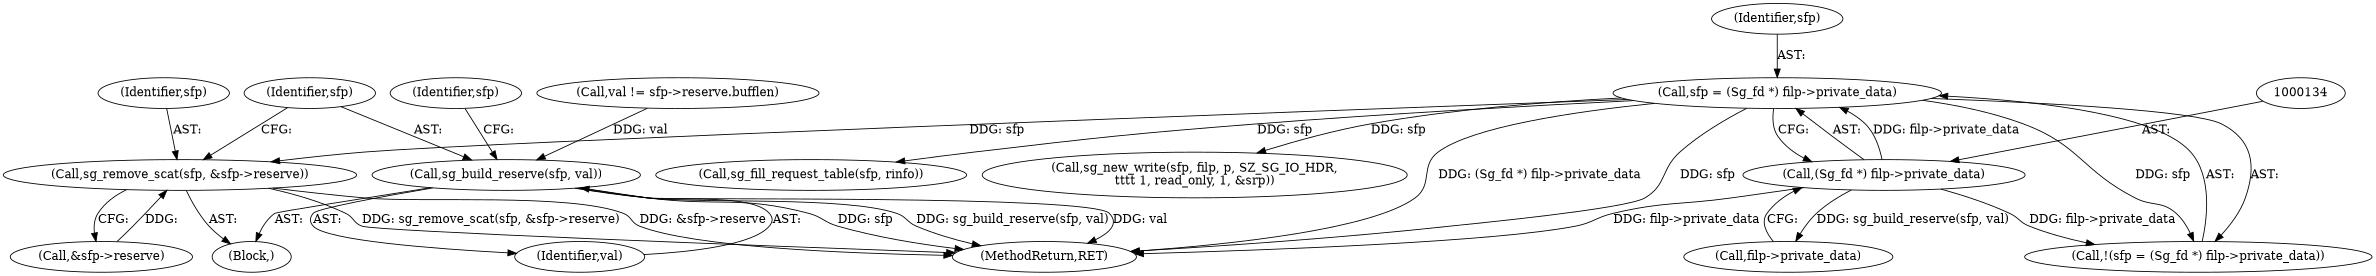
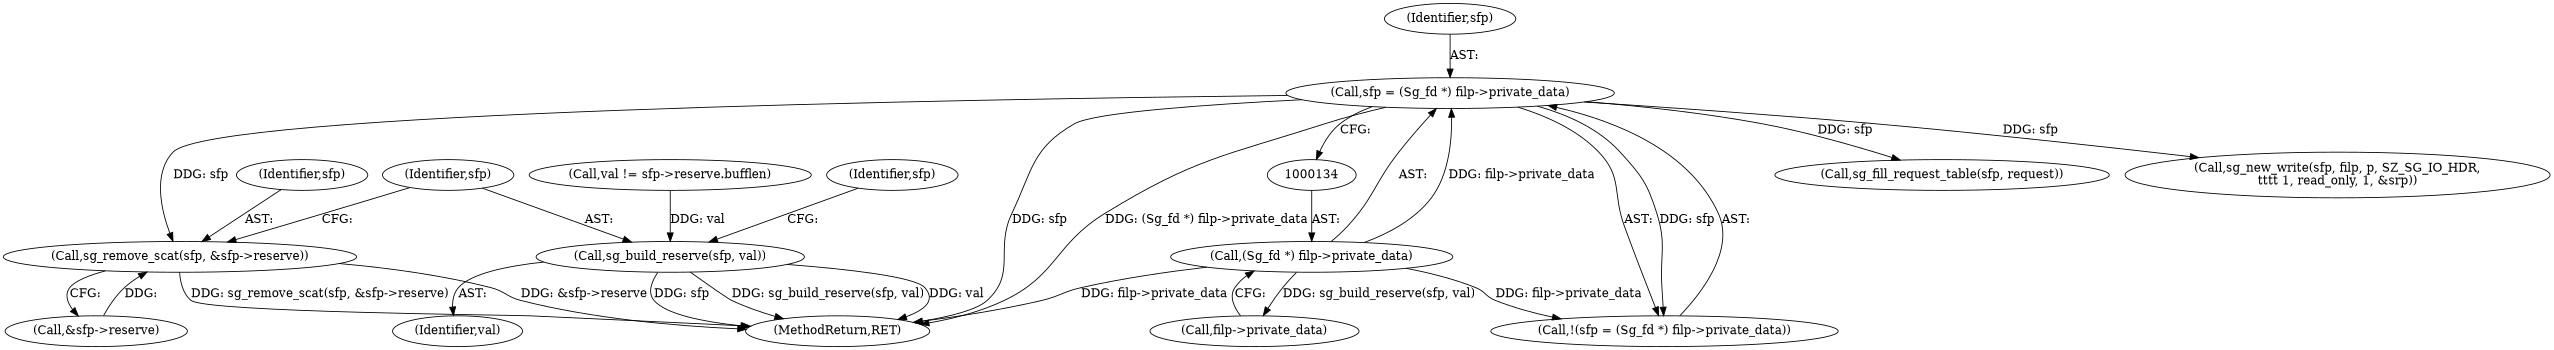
(1780, 139) -> (1338, 126)
(811, 175) -> (1942, 175)
(767, 212) -> none
(252, 257) -> none
